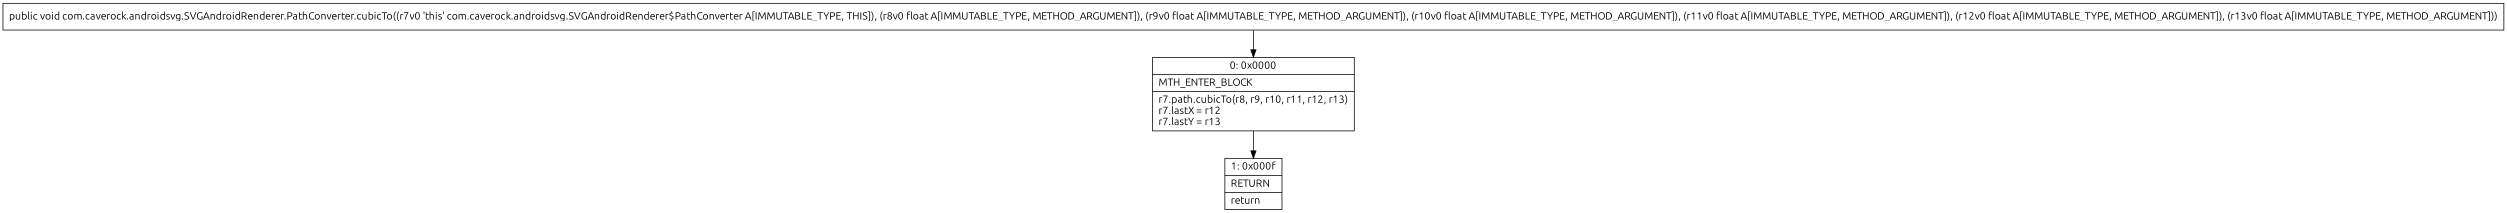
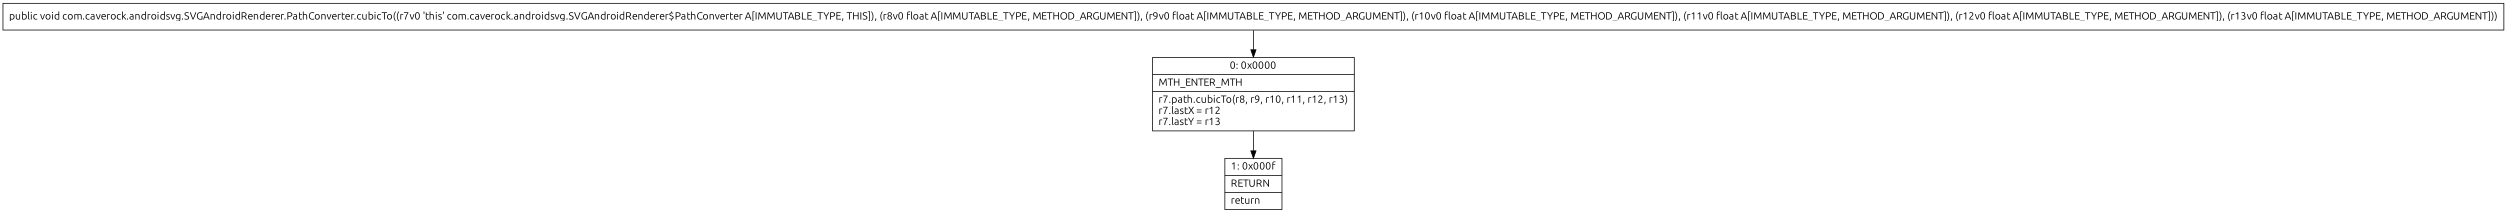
(1206, 83) -> (1201, 83)
